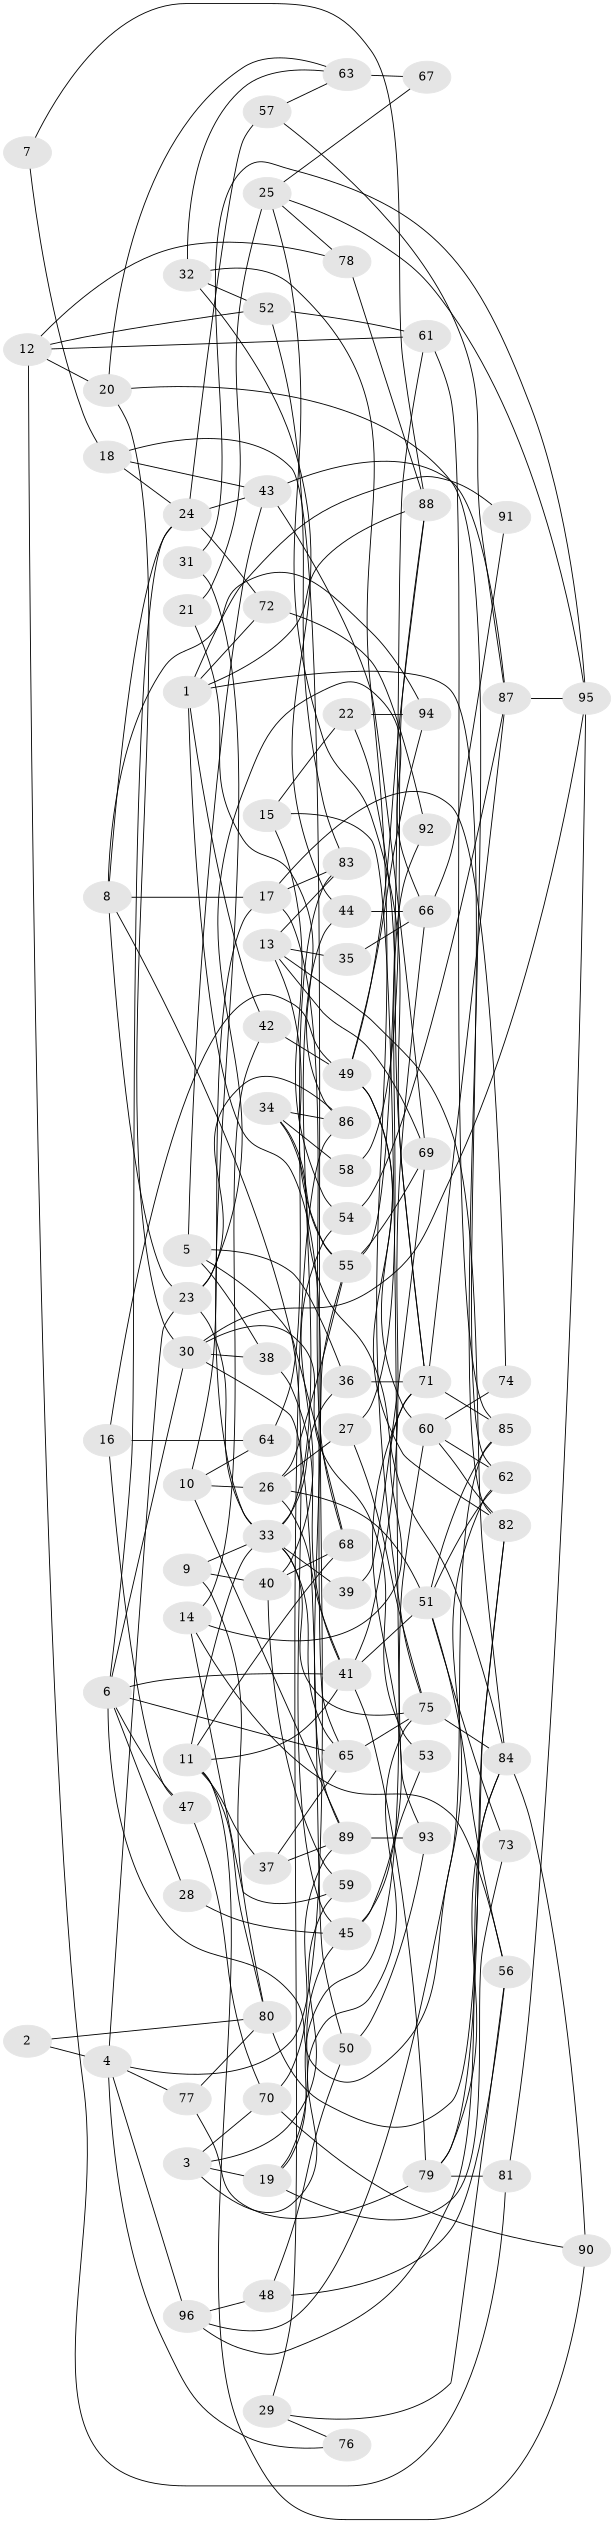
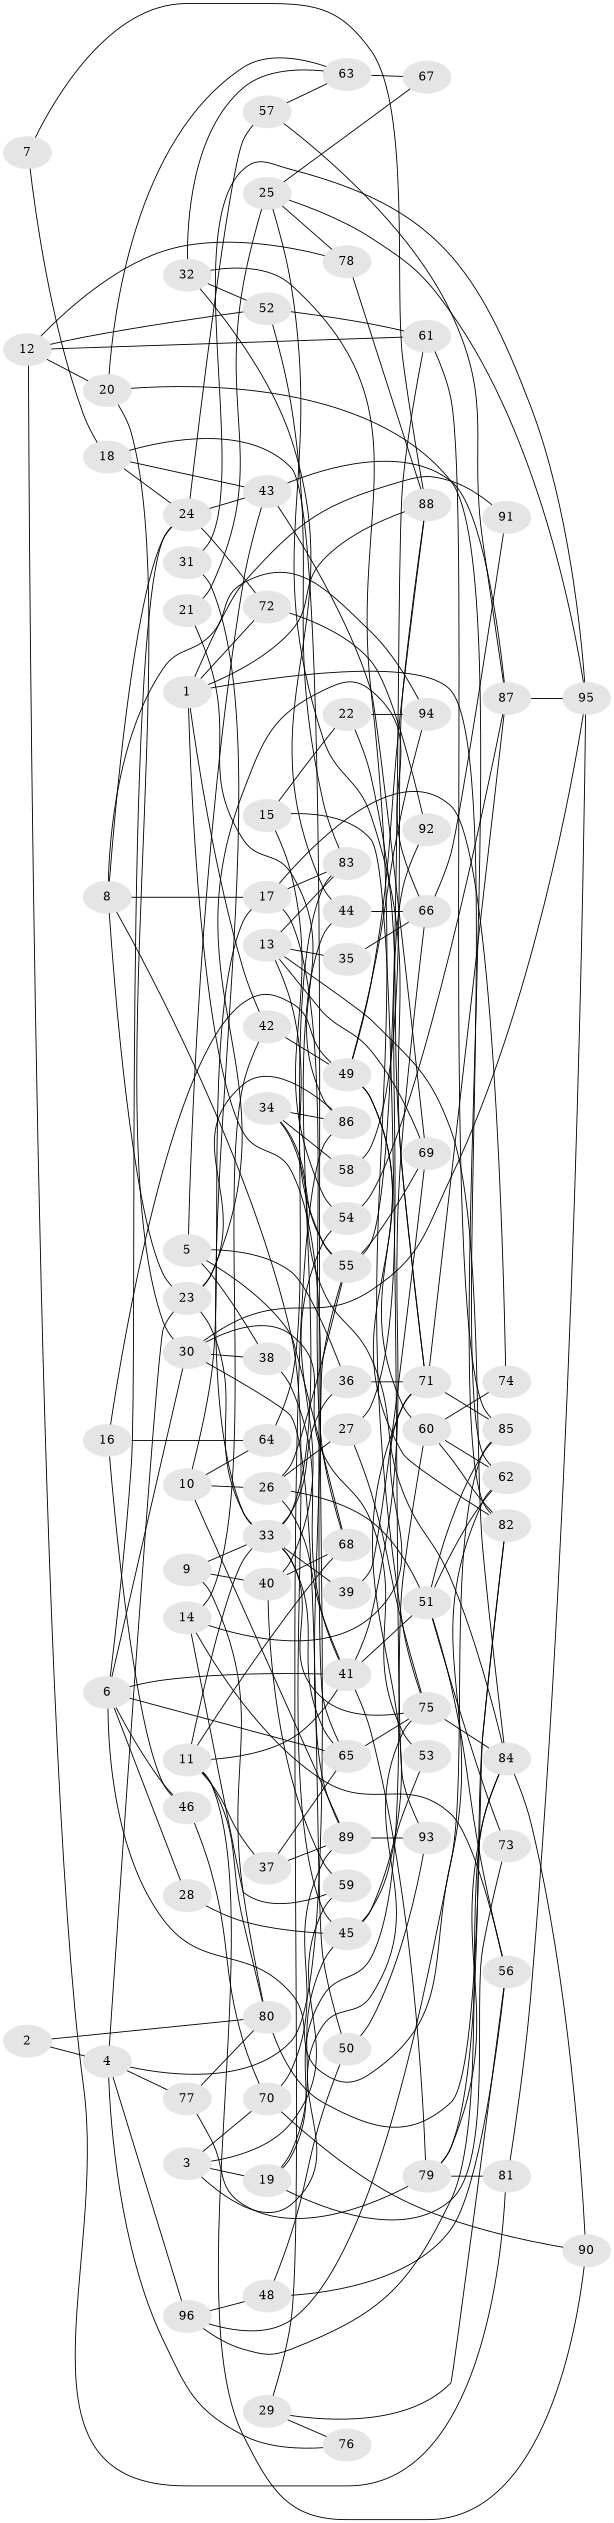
(187, 1808) -> (187, 1808)
